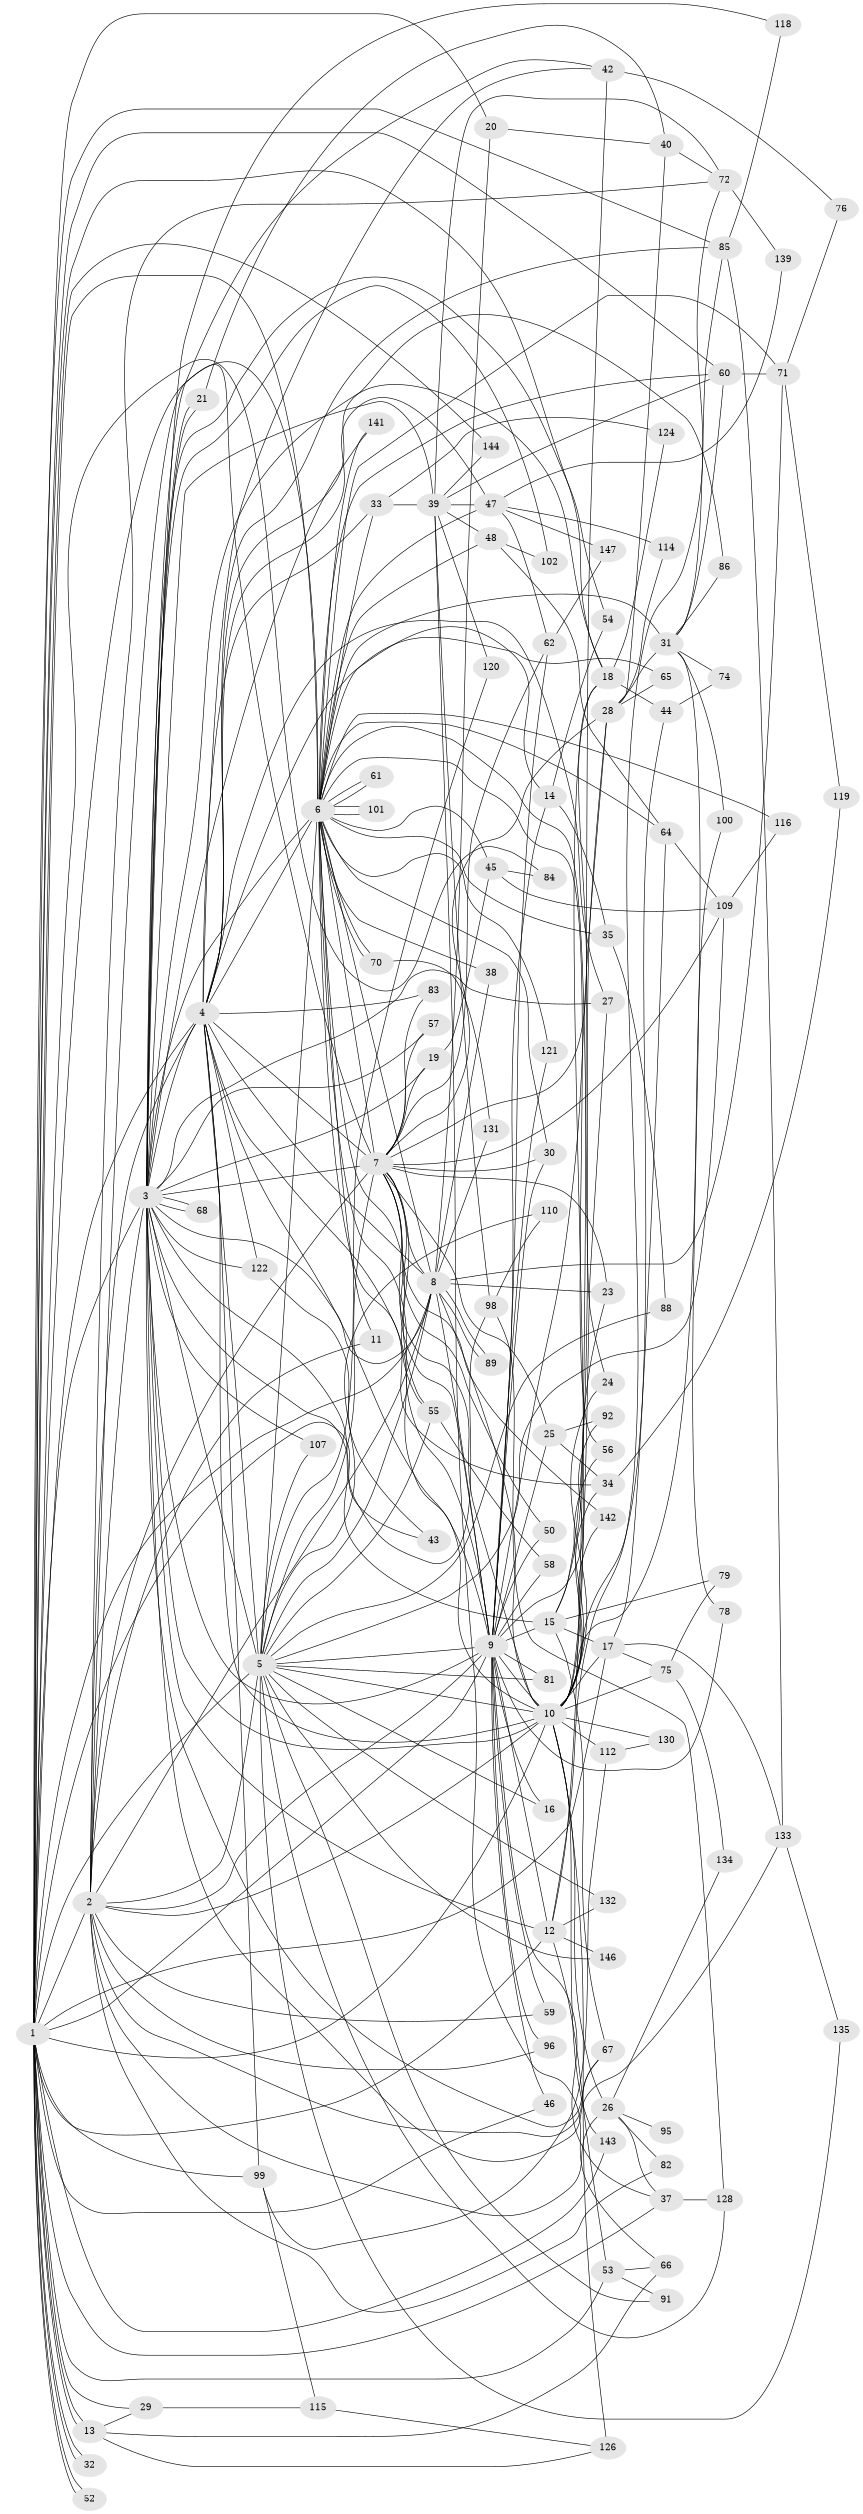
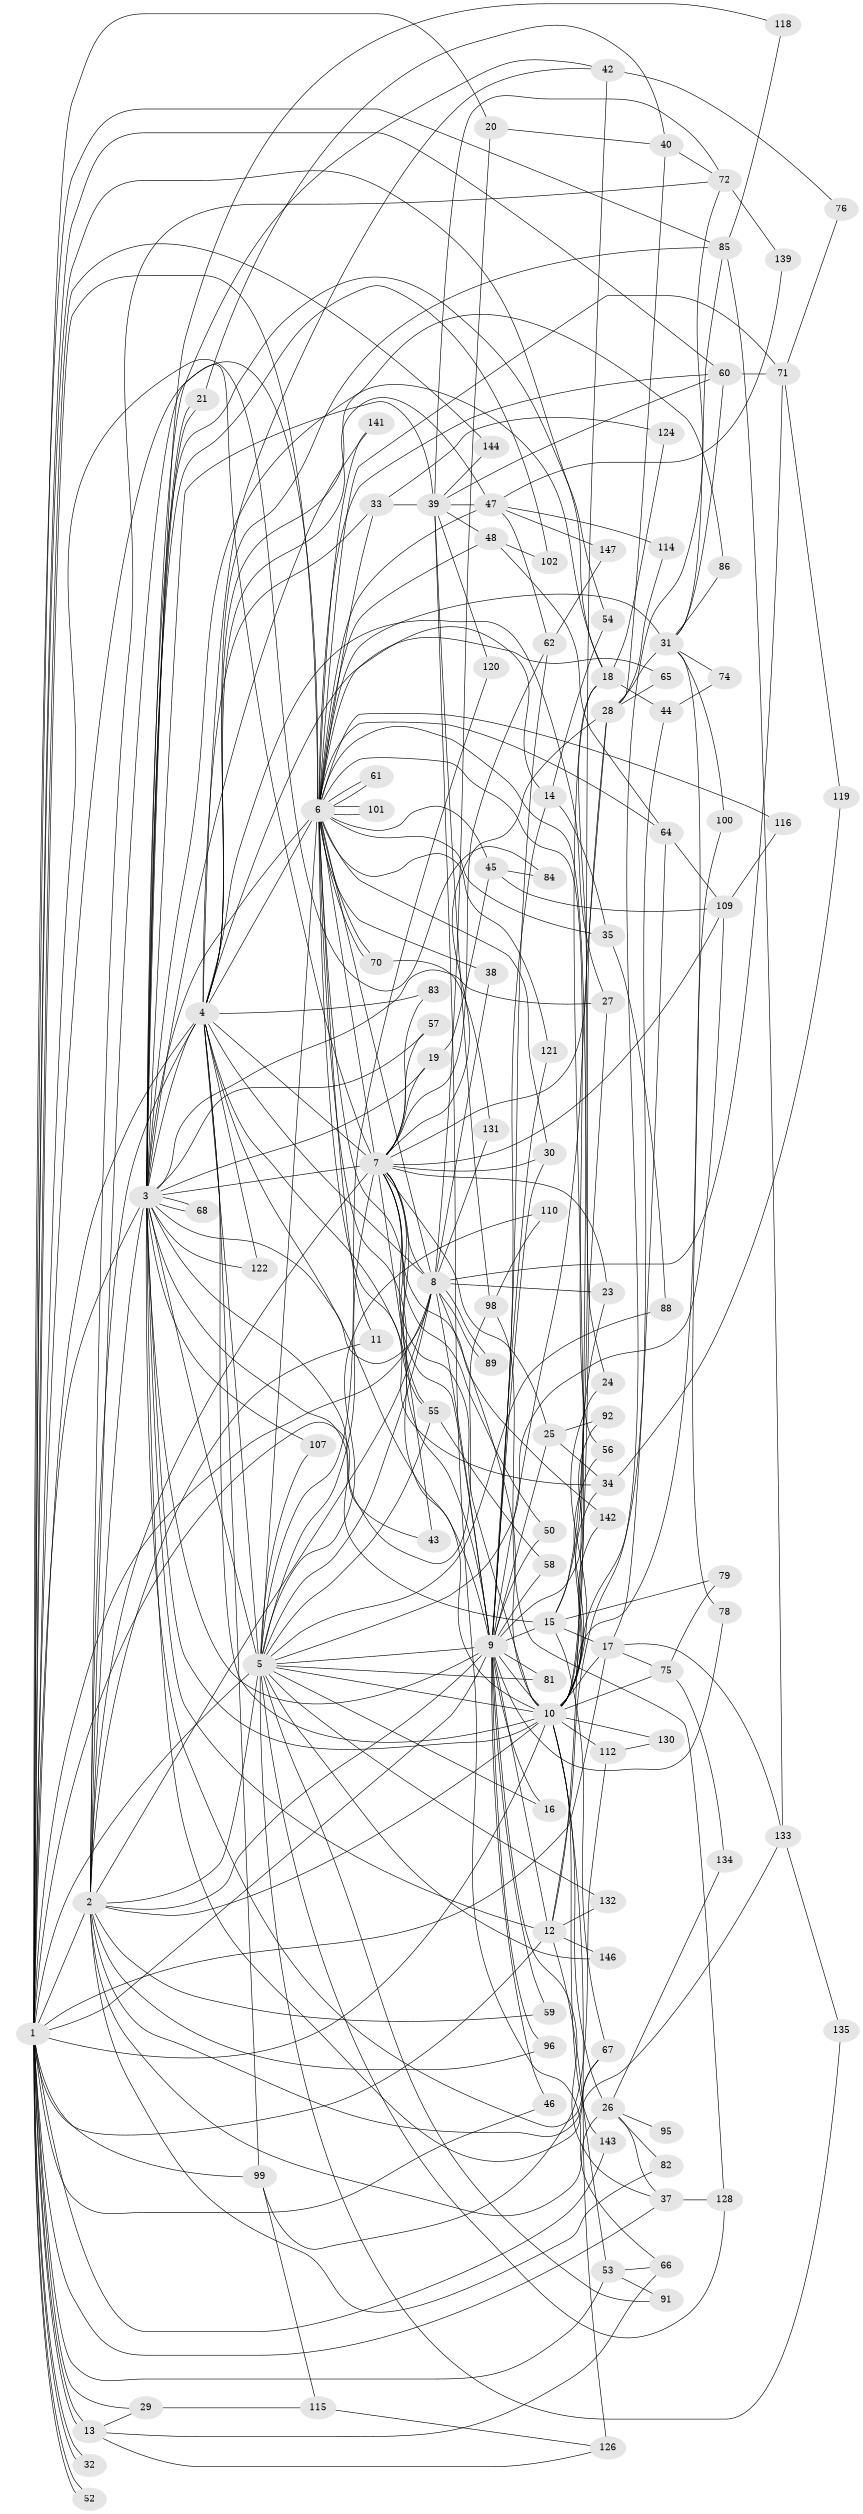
(359, 1455) -> (392, 1264)
